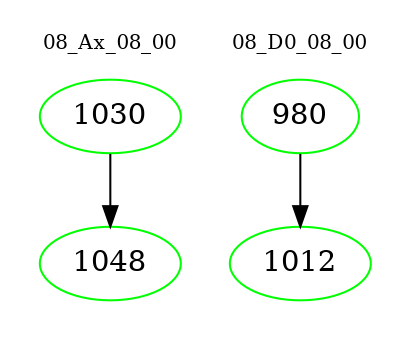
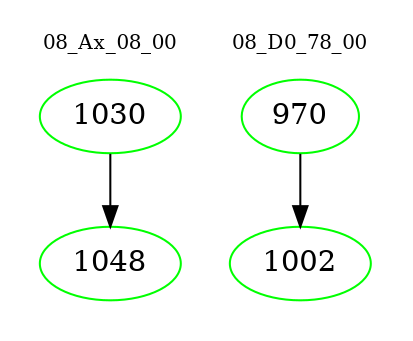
(300, 44) -> (300, 44)
(300, 116) -> (300, 116)
(300, 264) -> (300, 264)
